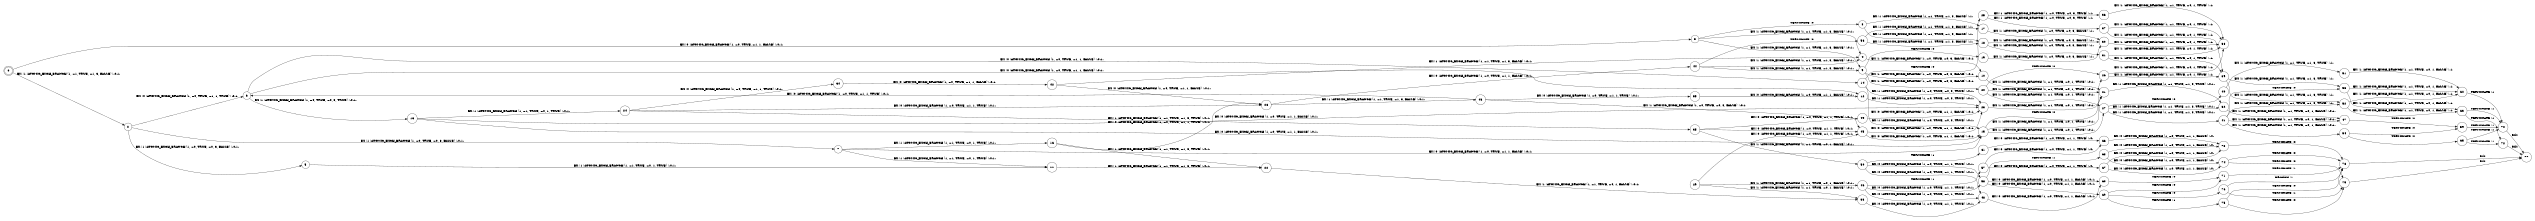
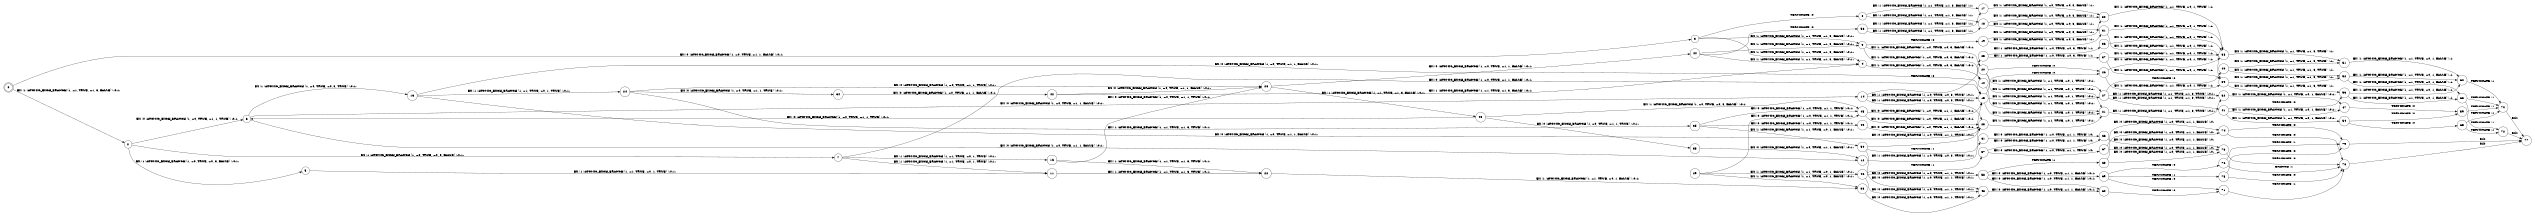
none -> (2045, 46)
none -> (2283, 54)
(2280, 106) -> (2283, 75)
(1925, 166) -> (1938, 143)
